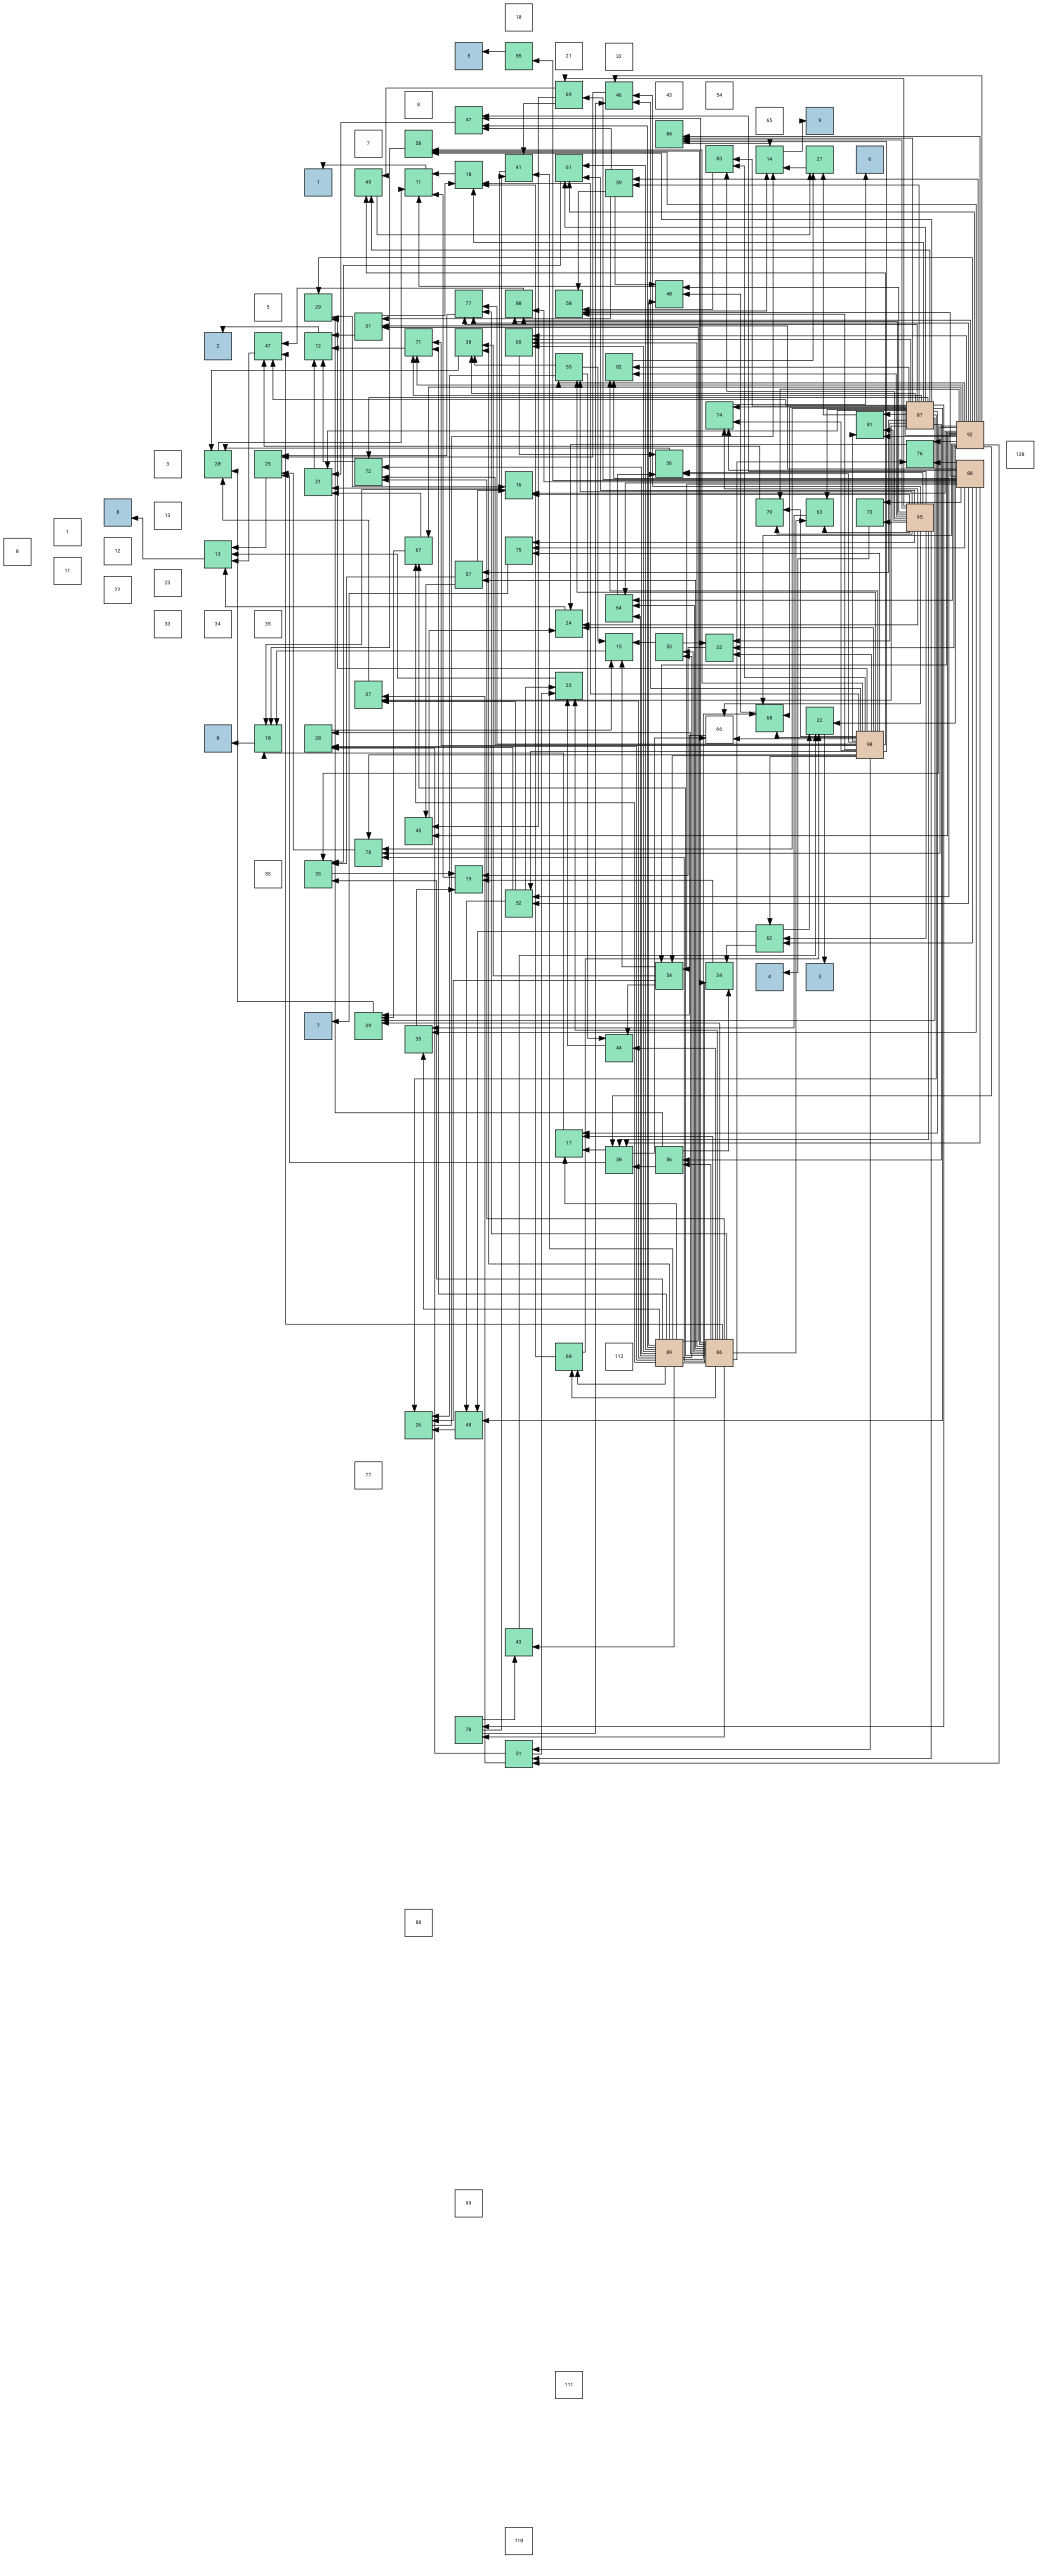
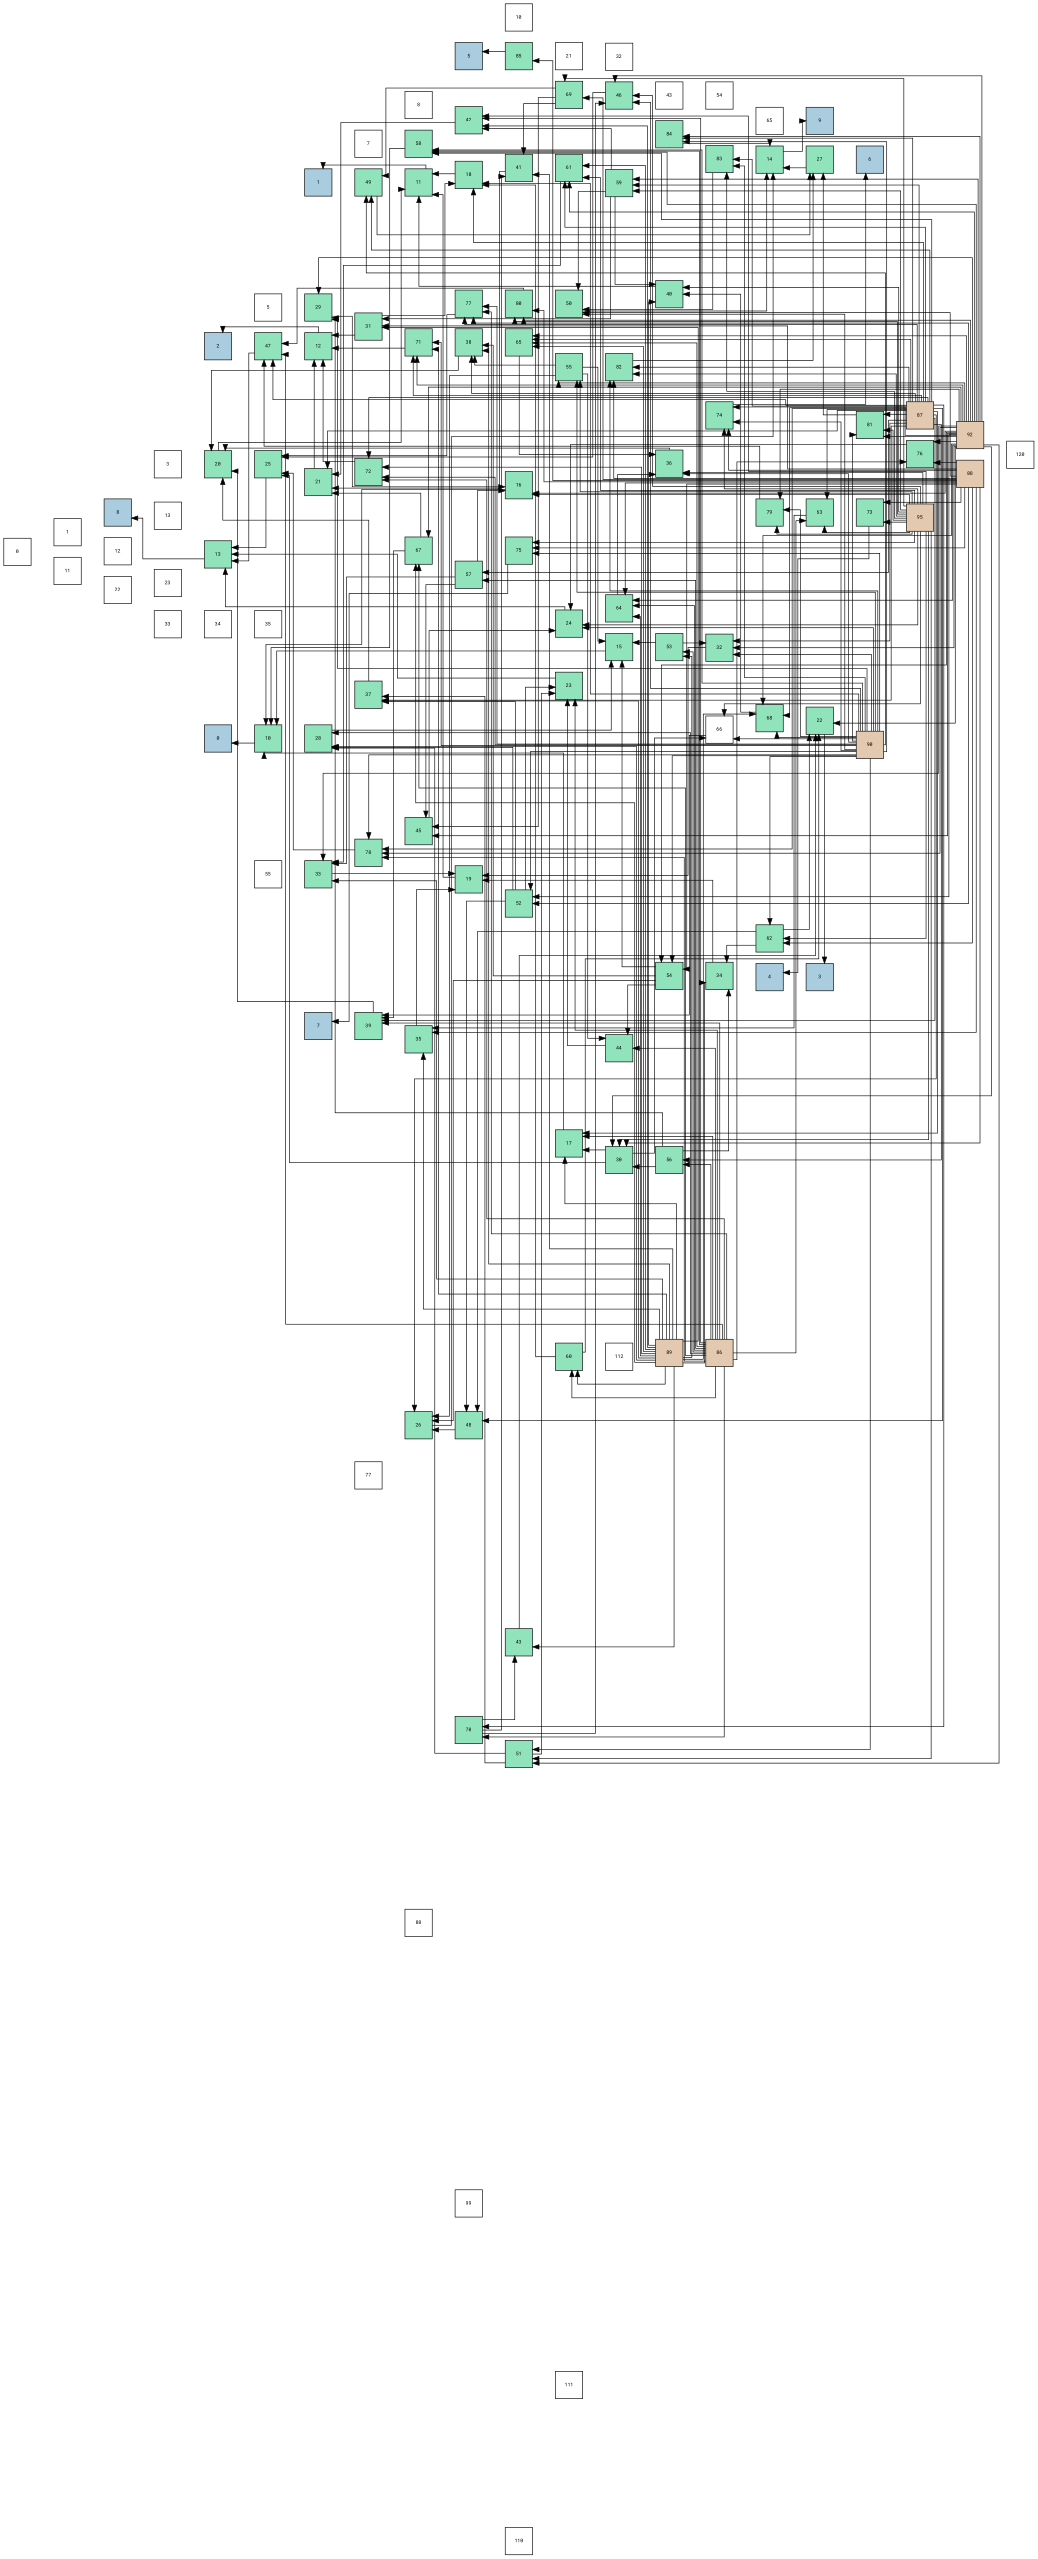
(902, 220) -> (859, 191)
